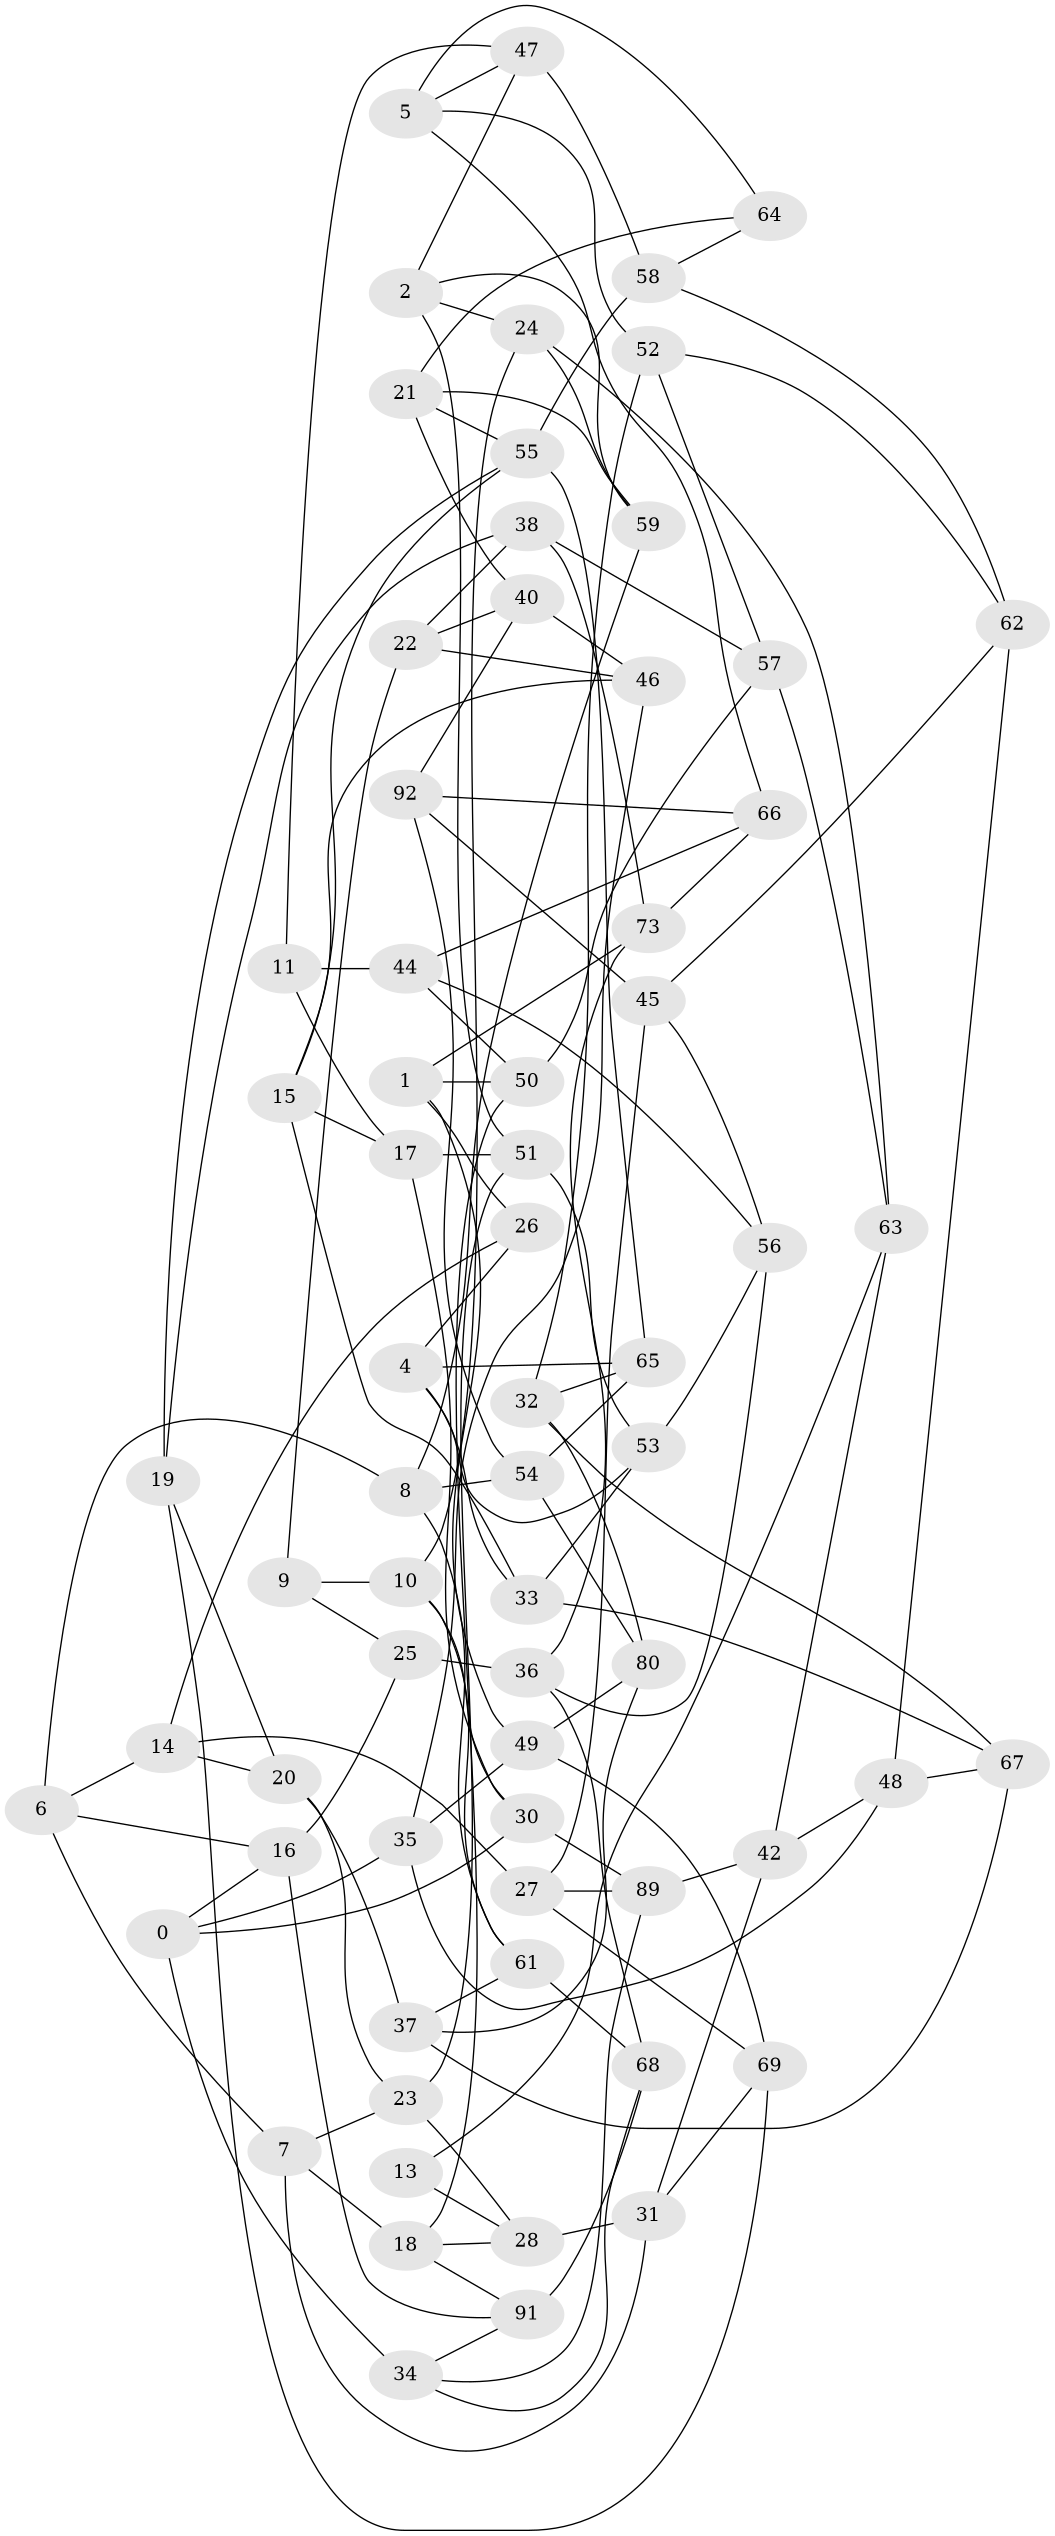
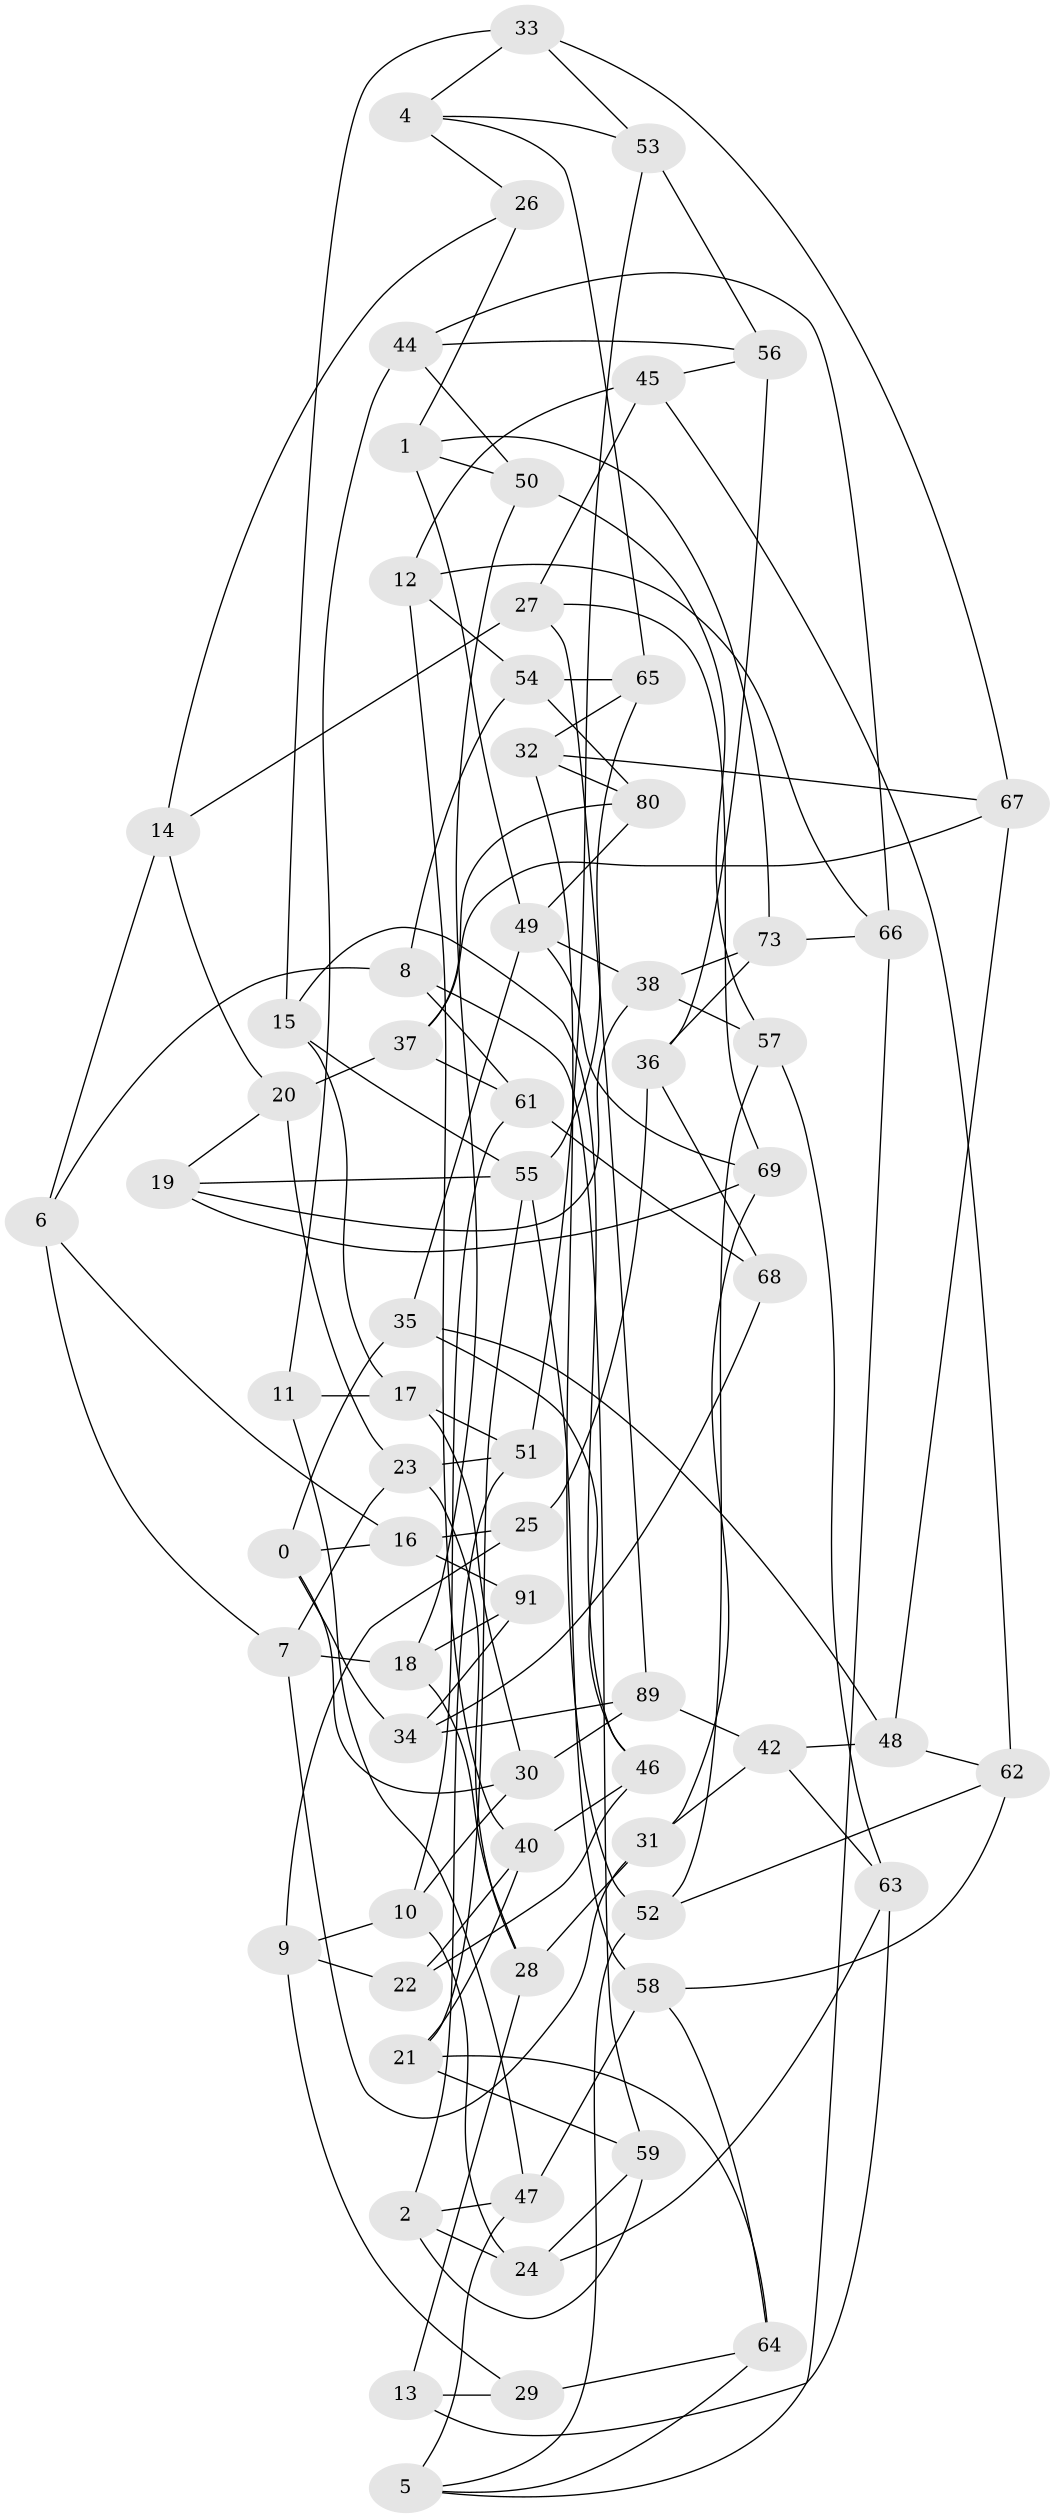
(451, 601) -> (588, 957)
(406, 795) -> (406, 581)
(586, 2238) -> none
none -> (527, 2395)
